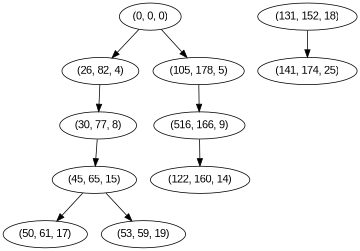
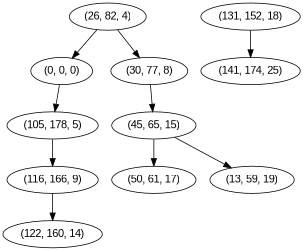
(128, 41) -> (87, 41)
(199, 125) -> (53, 180)
(143, 234) -> (252, 180)
